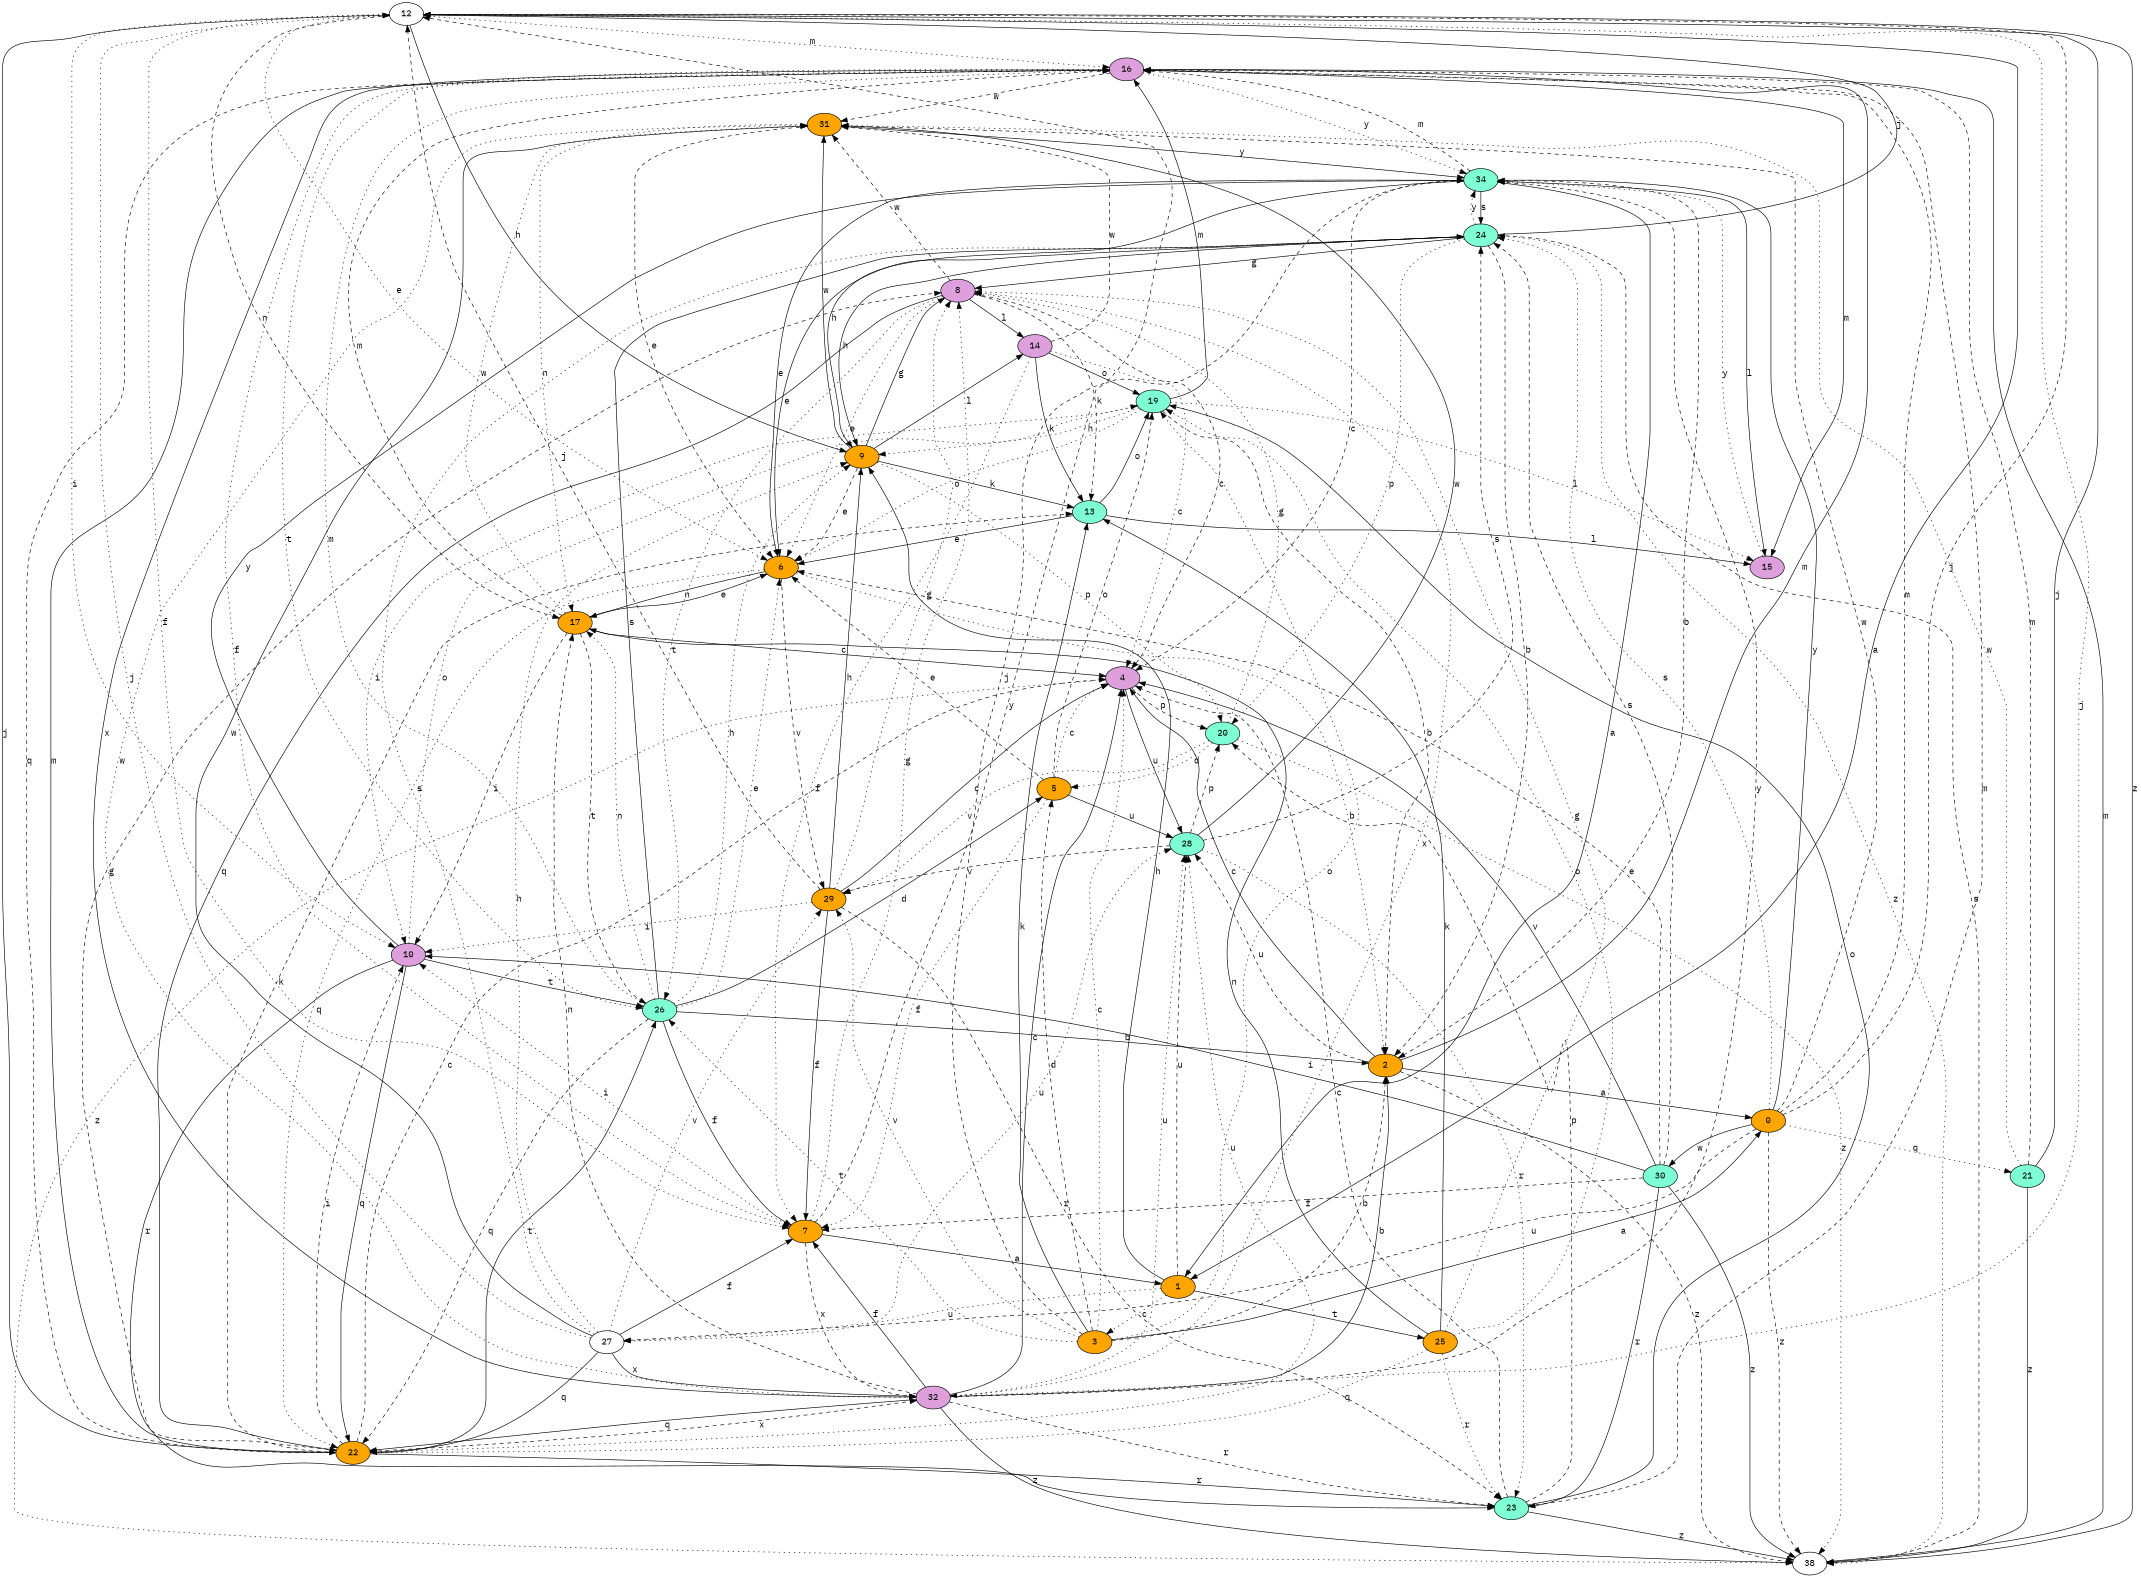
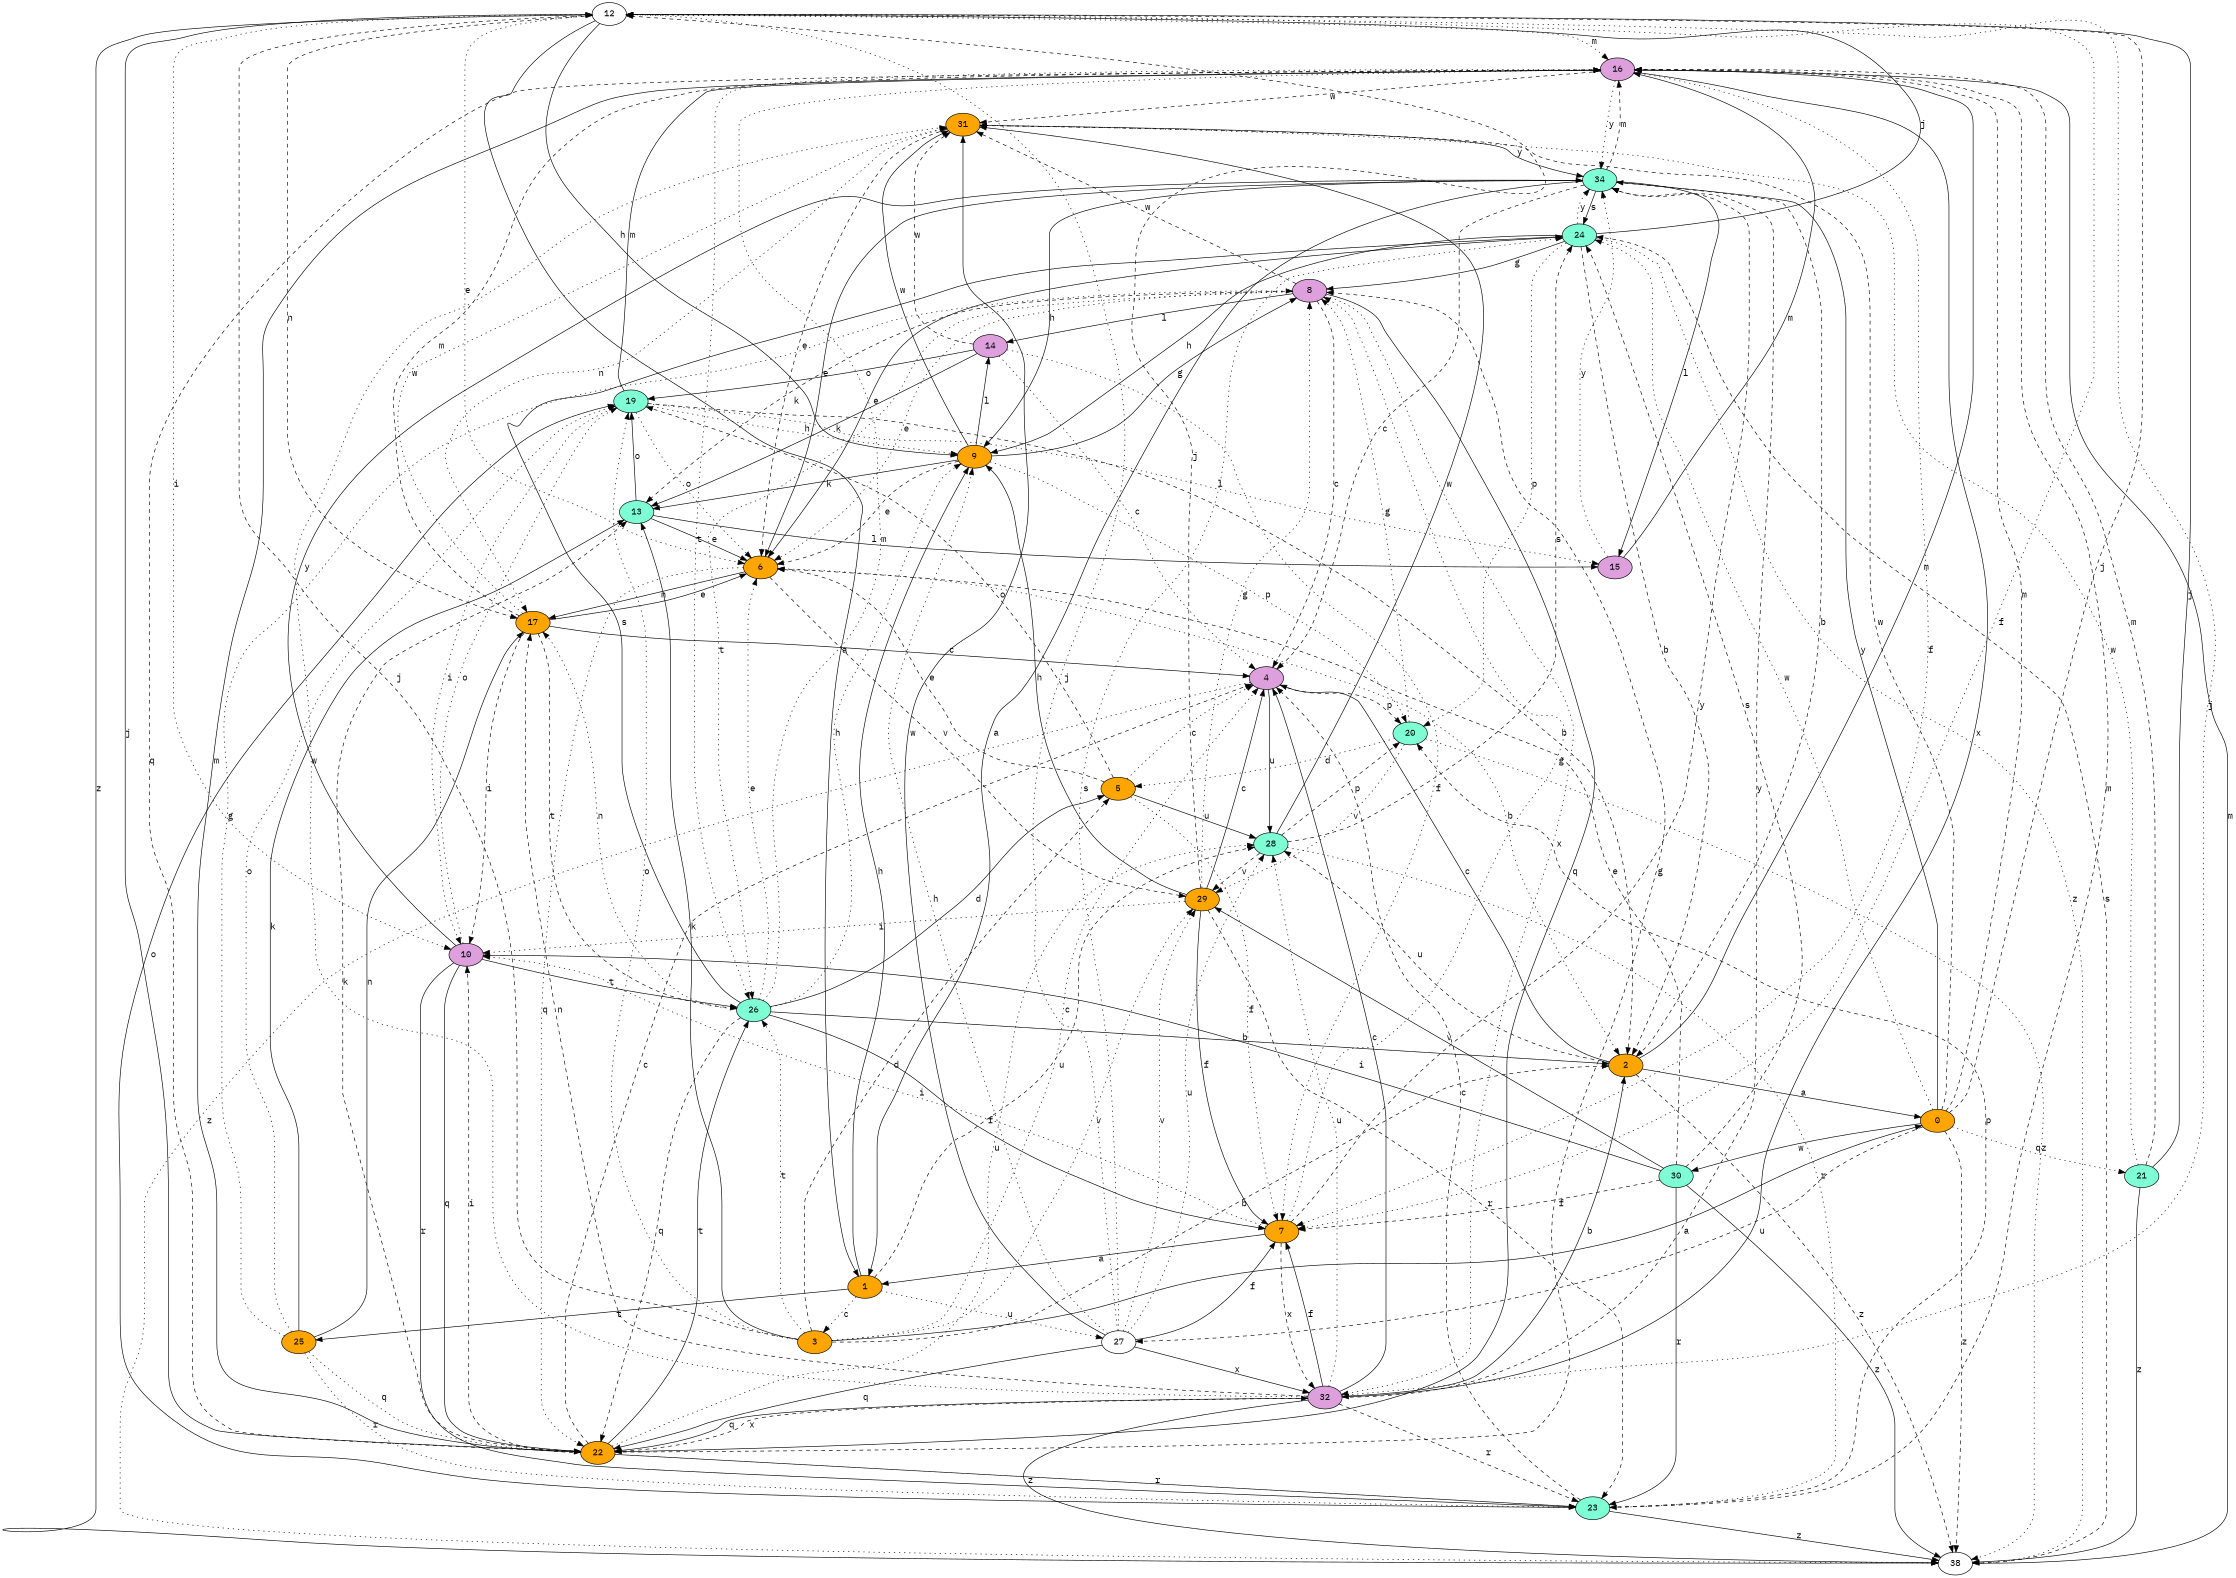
(1716, 98) -> (1797, 289)
(1666, 678) -> (1787, 678)
(1480, 864) -> (1442, 1039)
